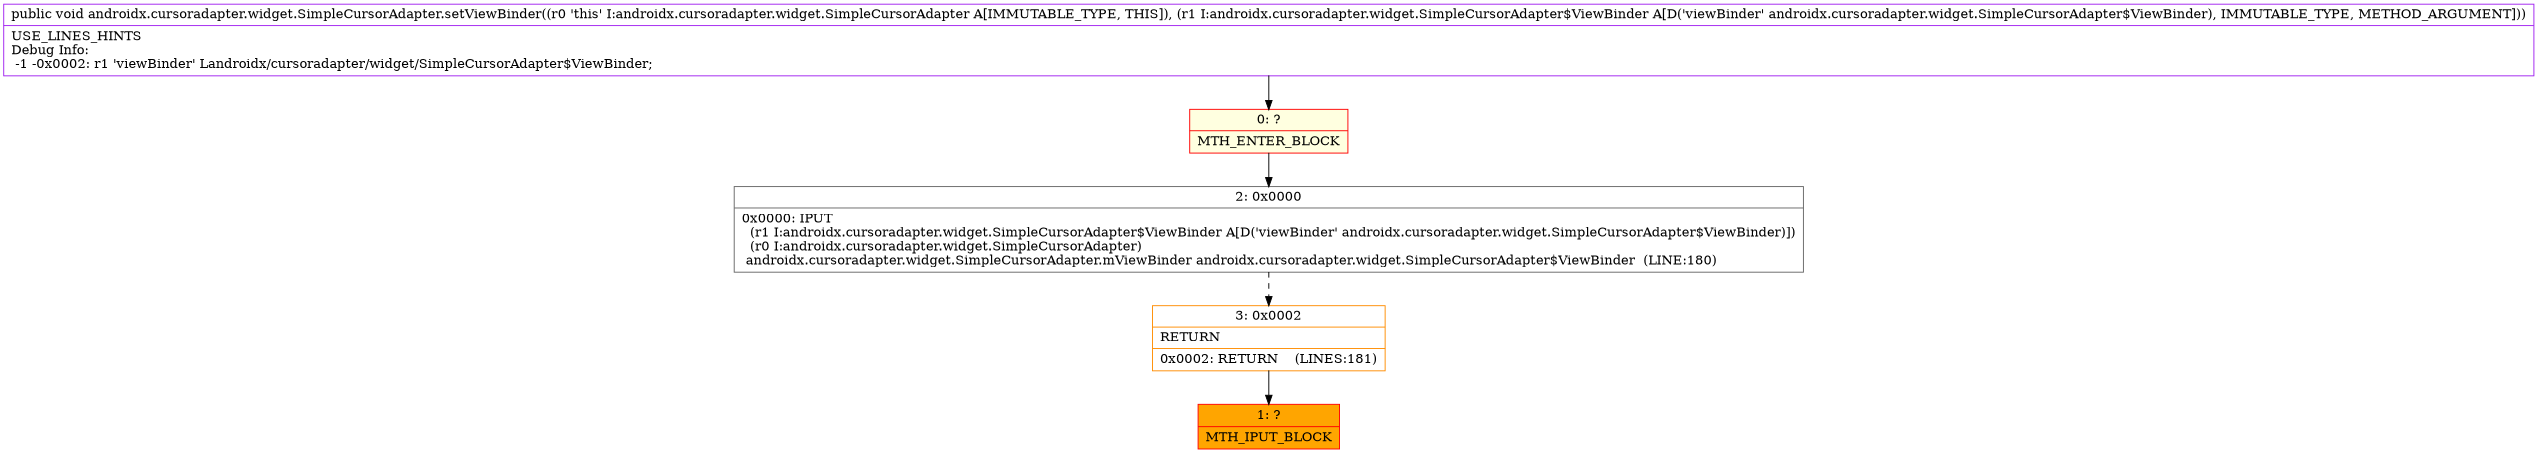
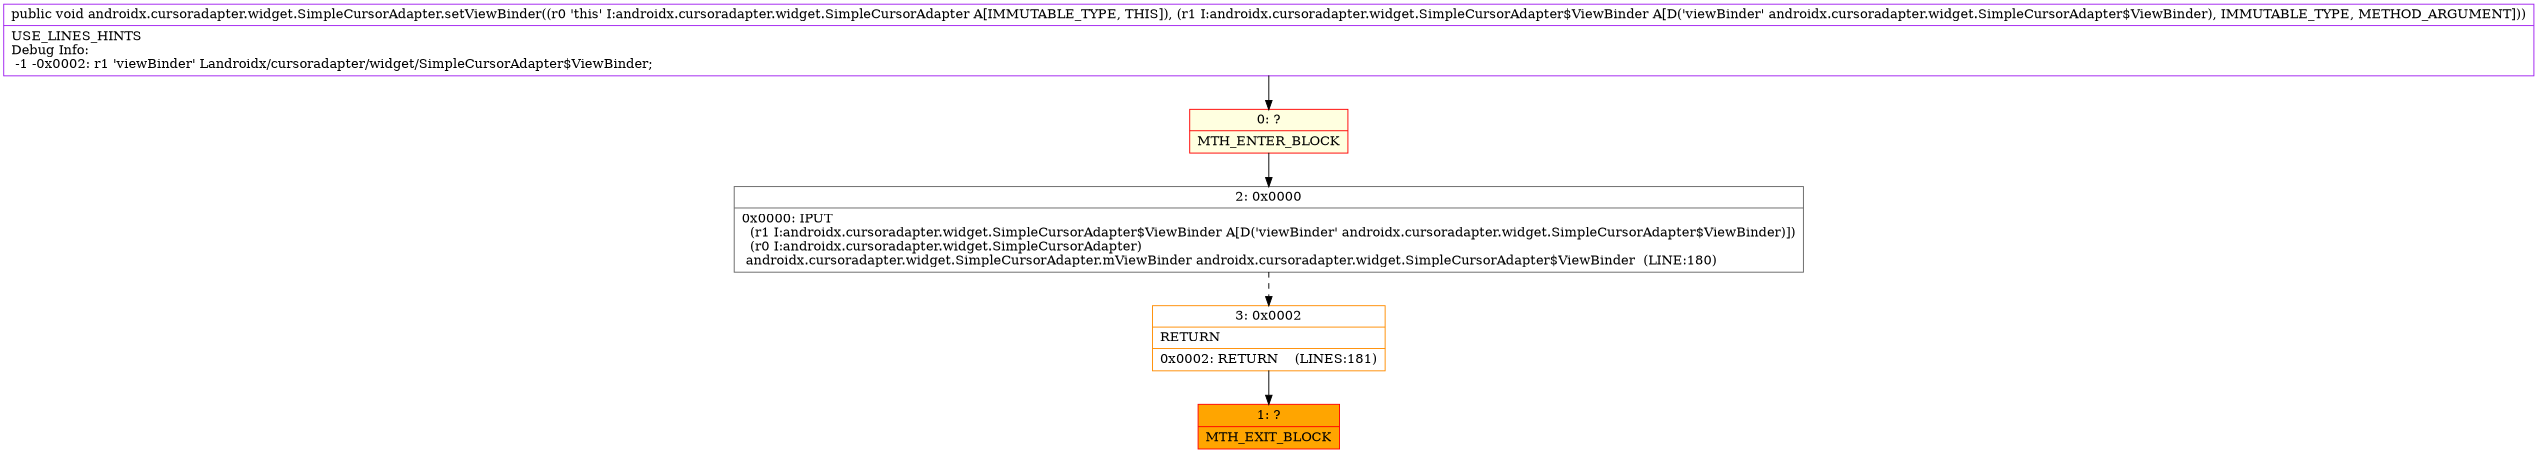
(1269, 437) -> (1269, 437)
